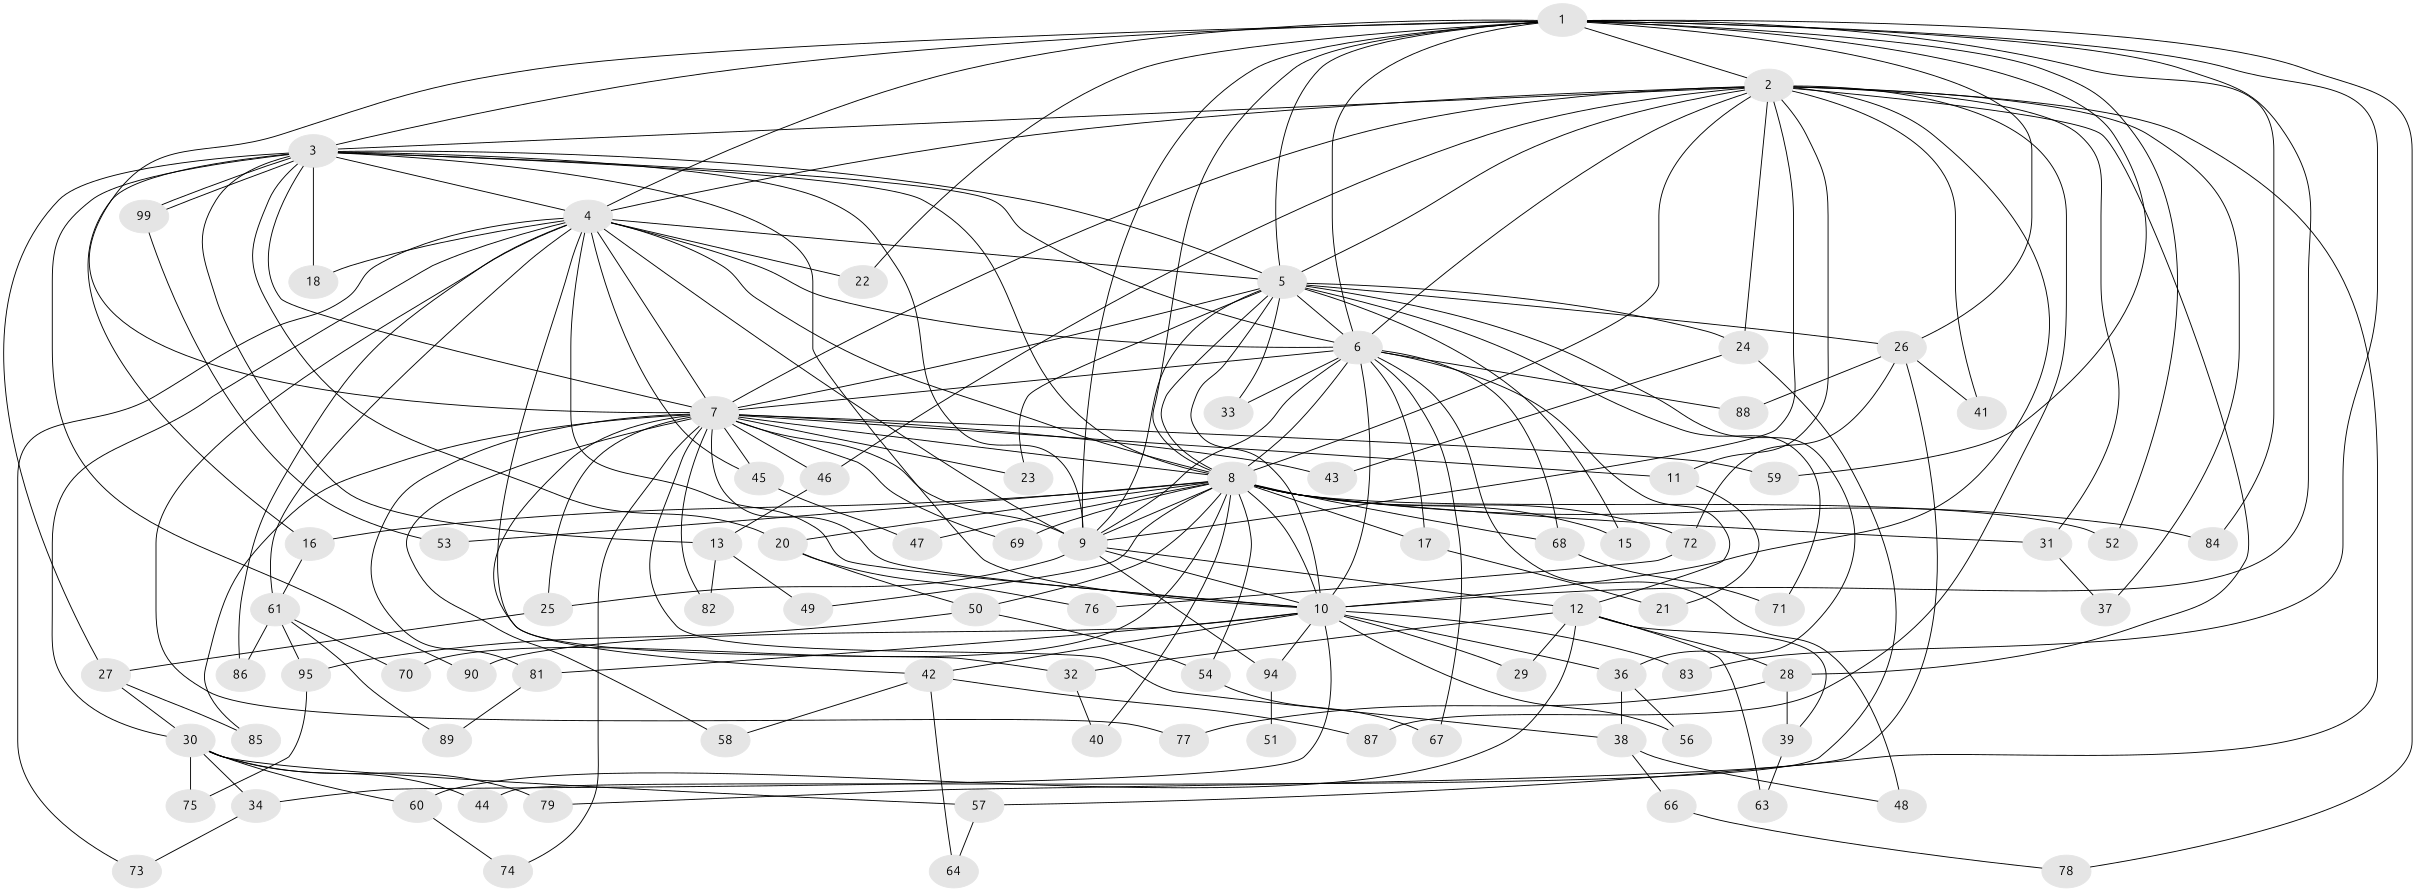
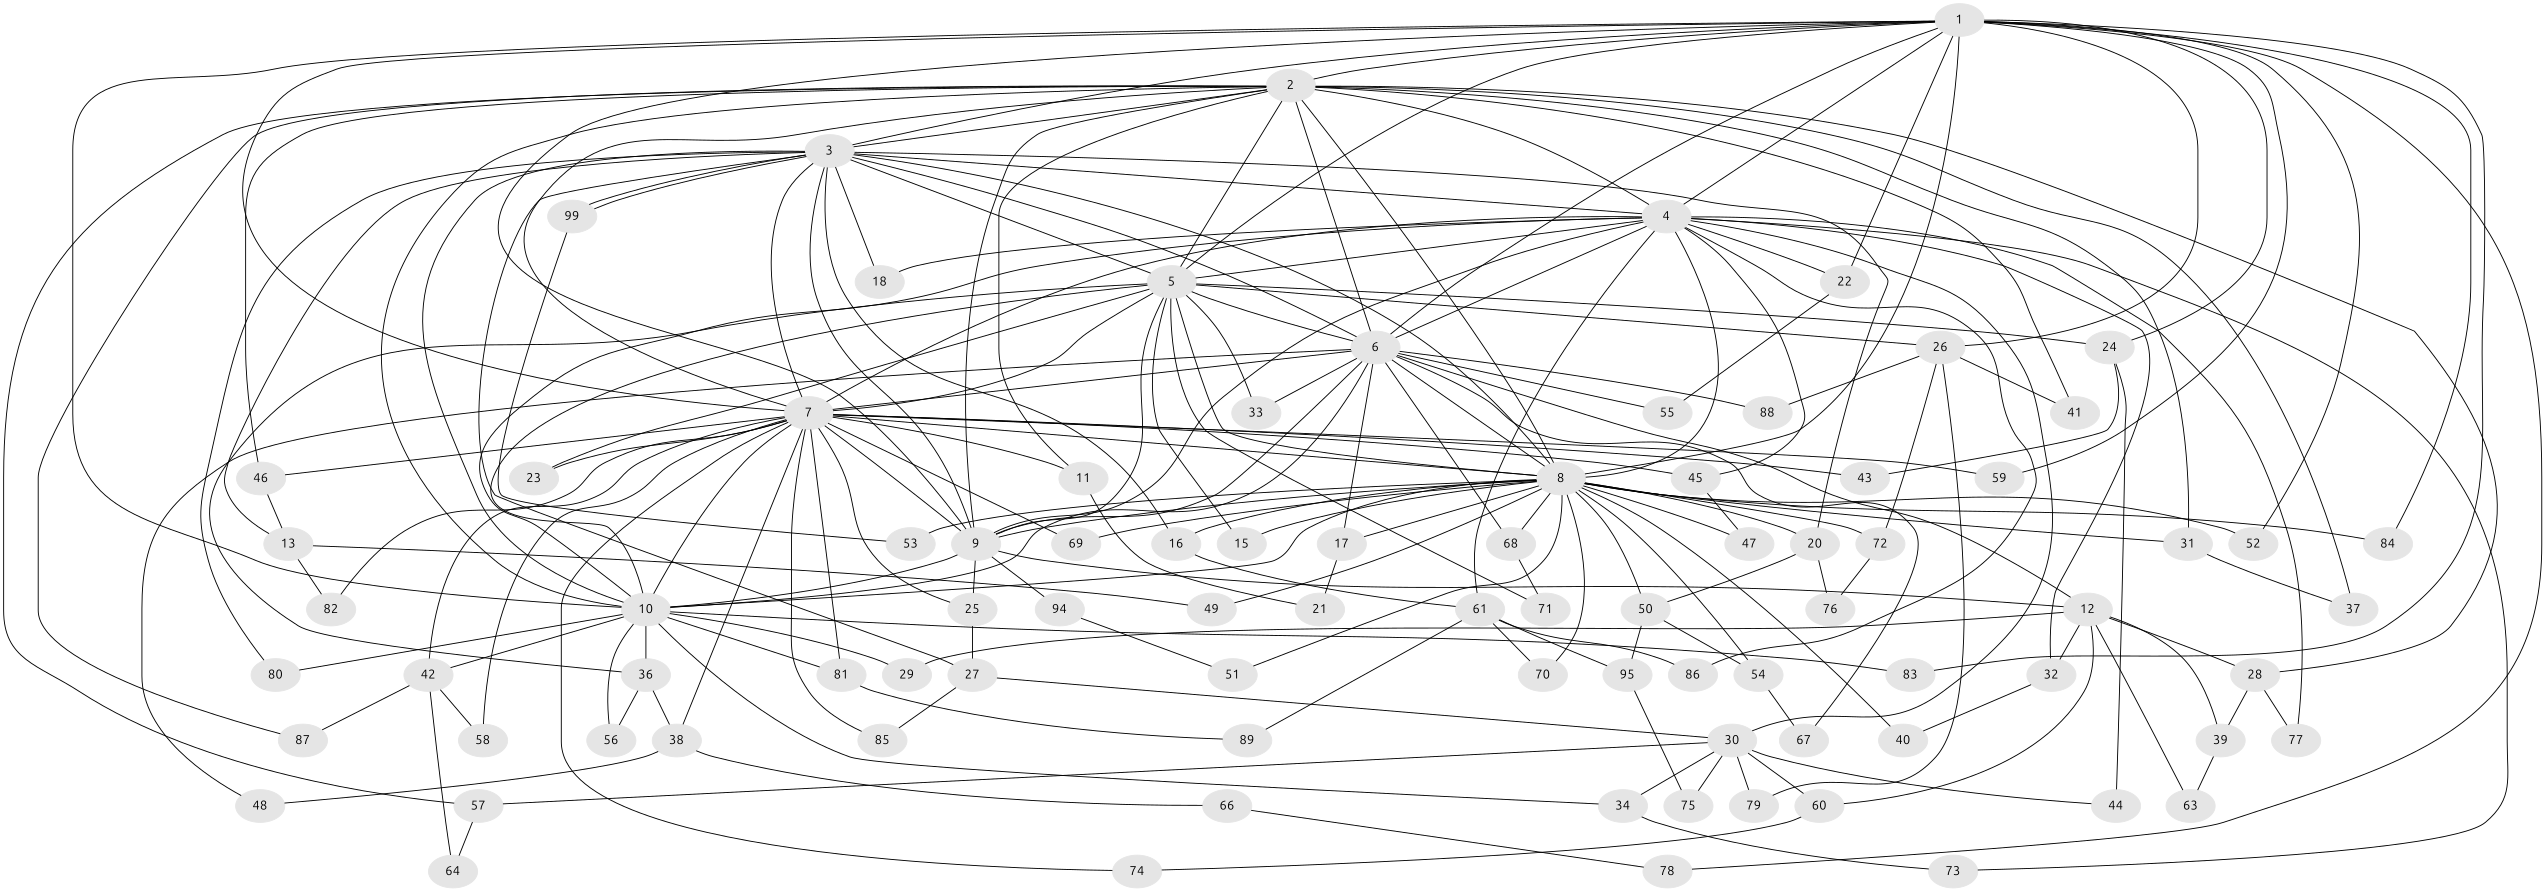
(1756, 216) -> (2258, 111)
none -> (1668, 413)
none -> (1440, 596)
(1301, 636) -> none
(472, 675) -> (276, 675)
